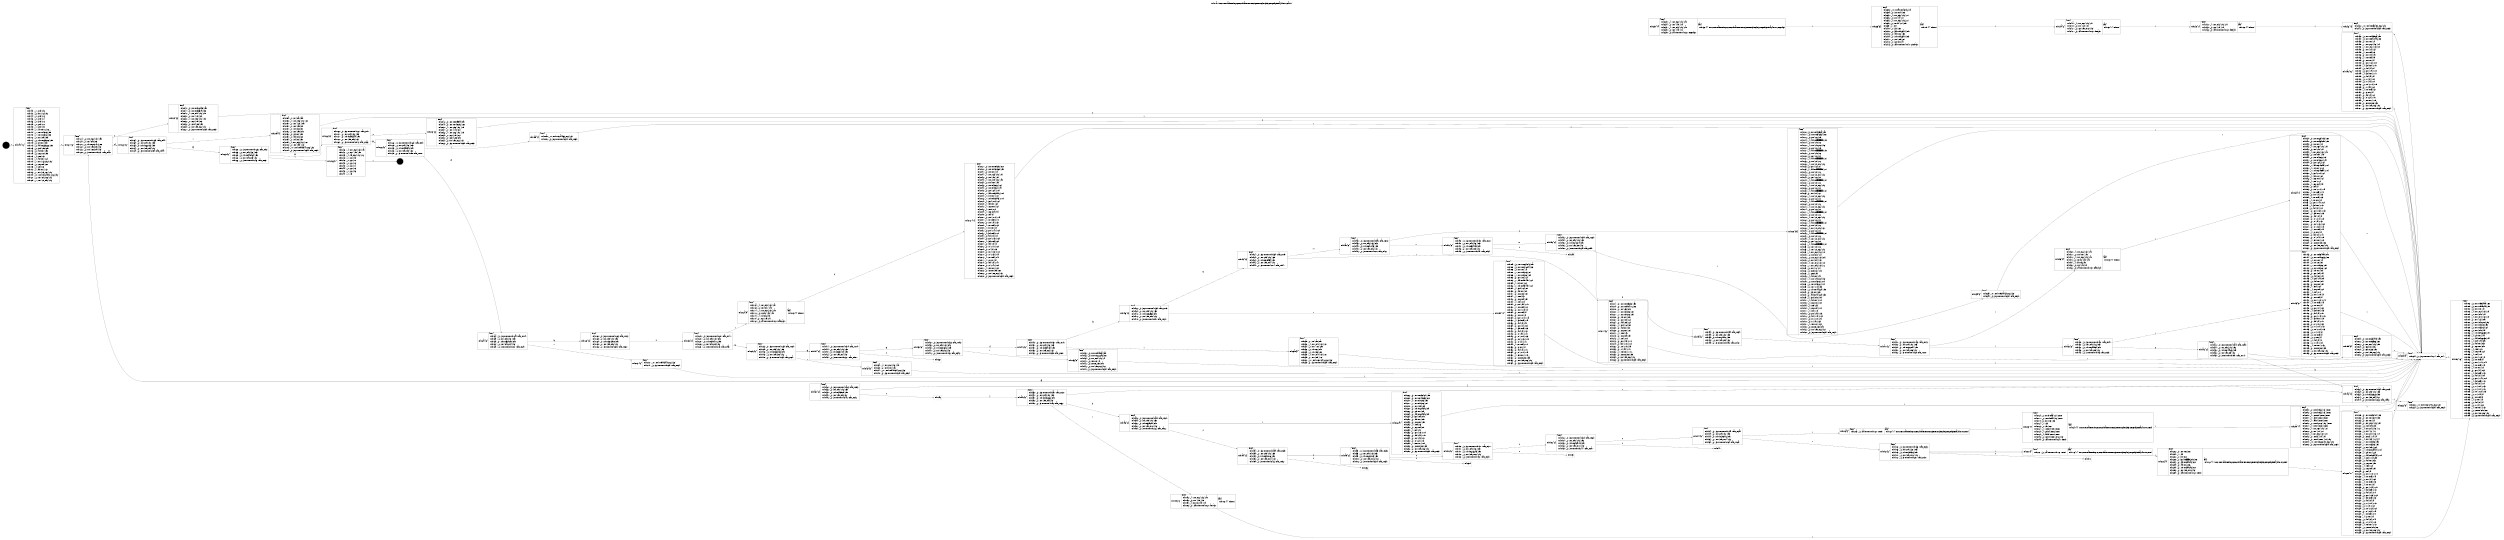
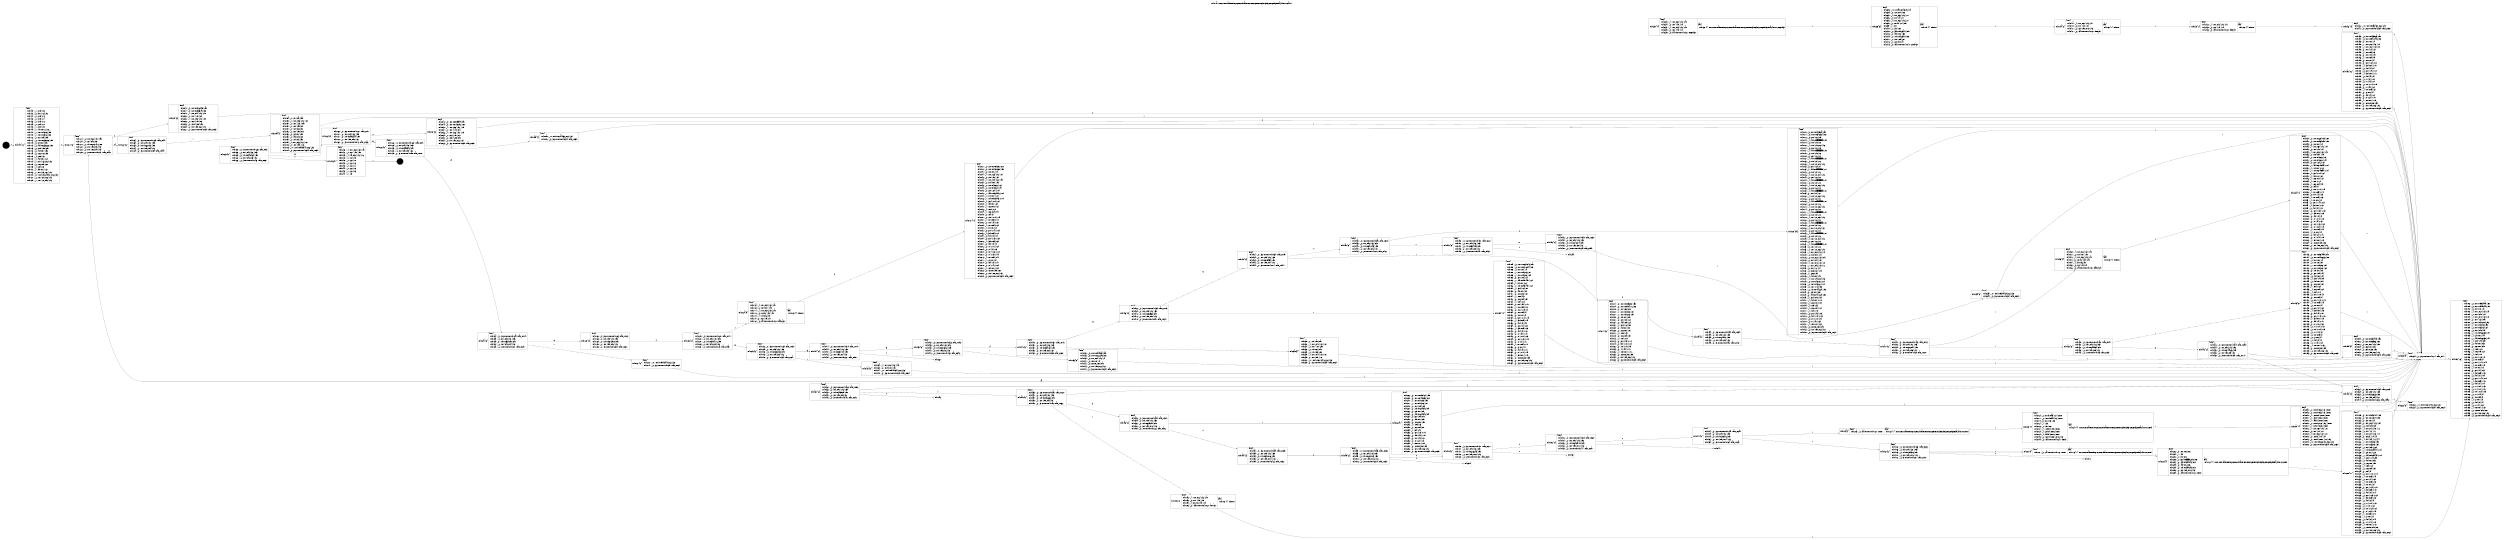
(193, 150) -> none
(2449, 358) -> (2447, 359)
(979, 398) -> (938, 393)
(1365, 468) -> none
